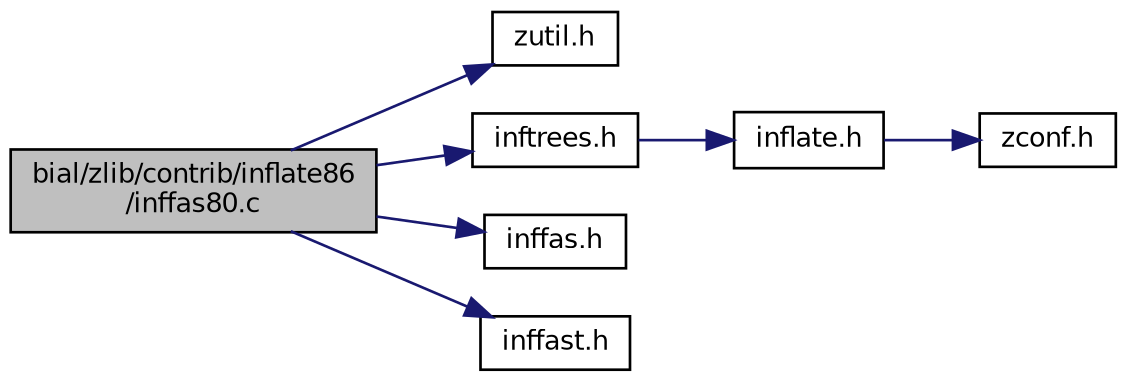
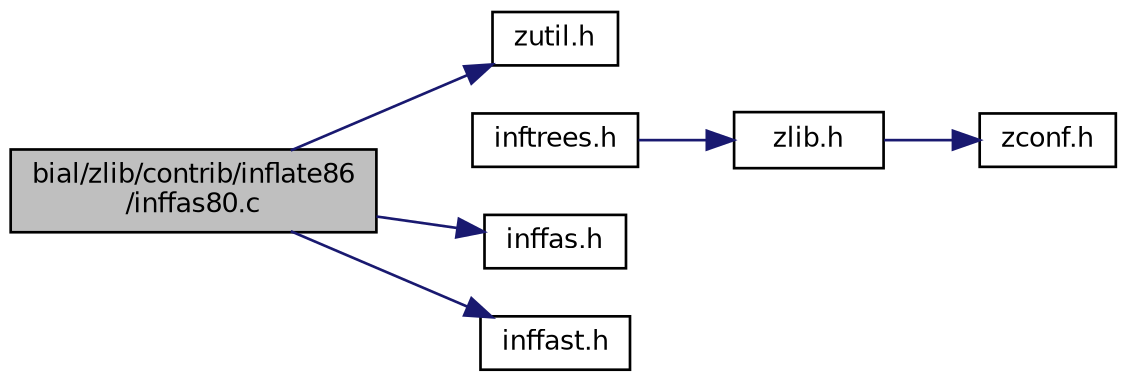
(809, 140) -> (809, 140)
(411, 160) -> none
